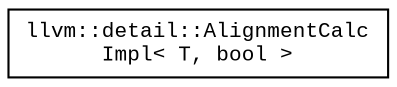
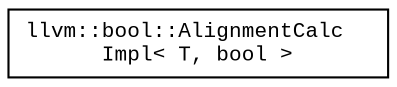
(198, 43) -> (198, 43)
